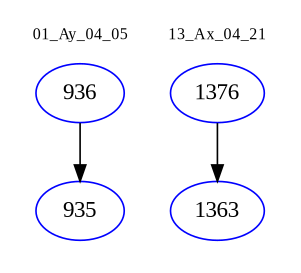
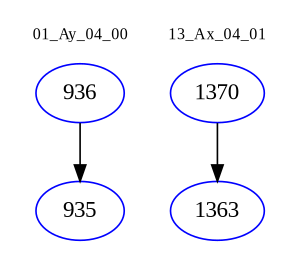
(81, 35) -> (81, 35)
(218, 35) -> (218, 35)
(217, 93) -> (217, 93)
